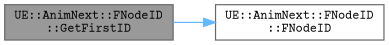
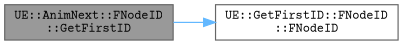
(300, 22) -> (307, 22)
